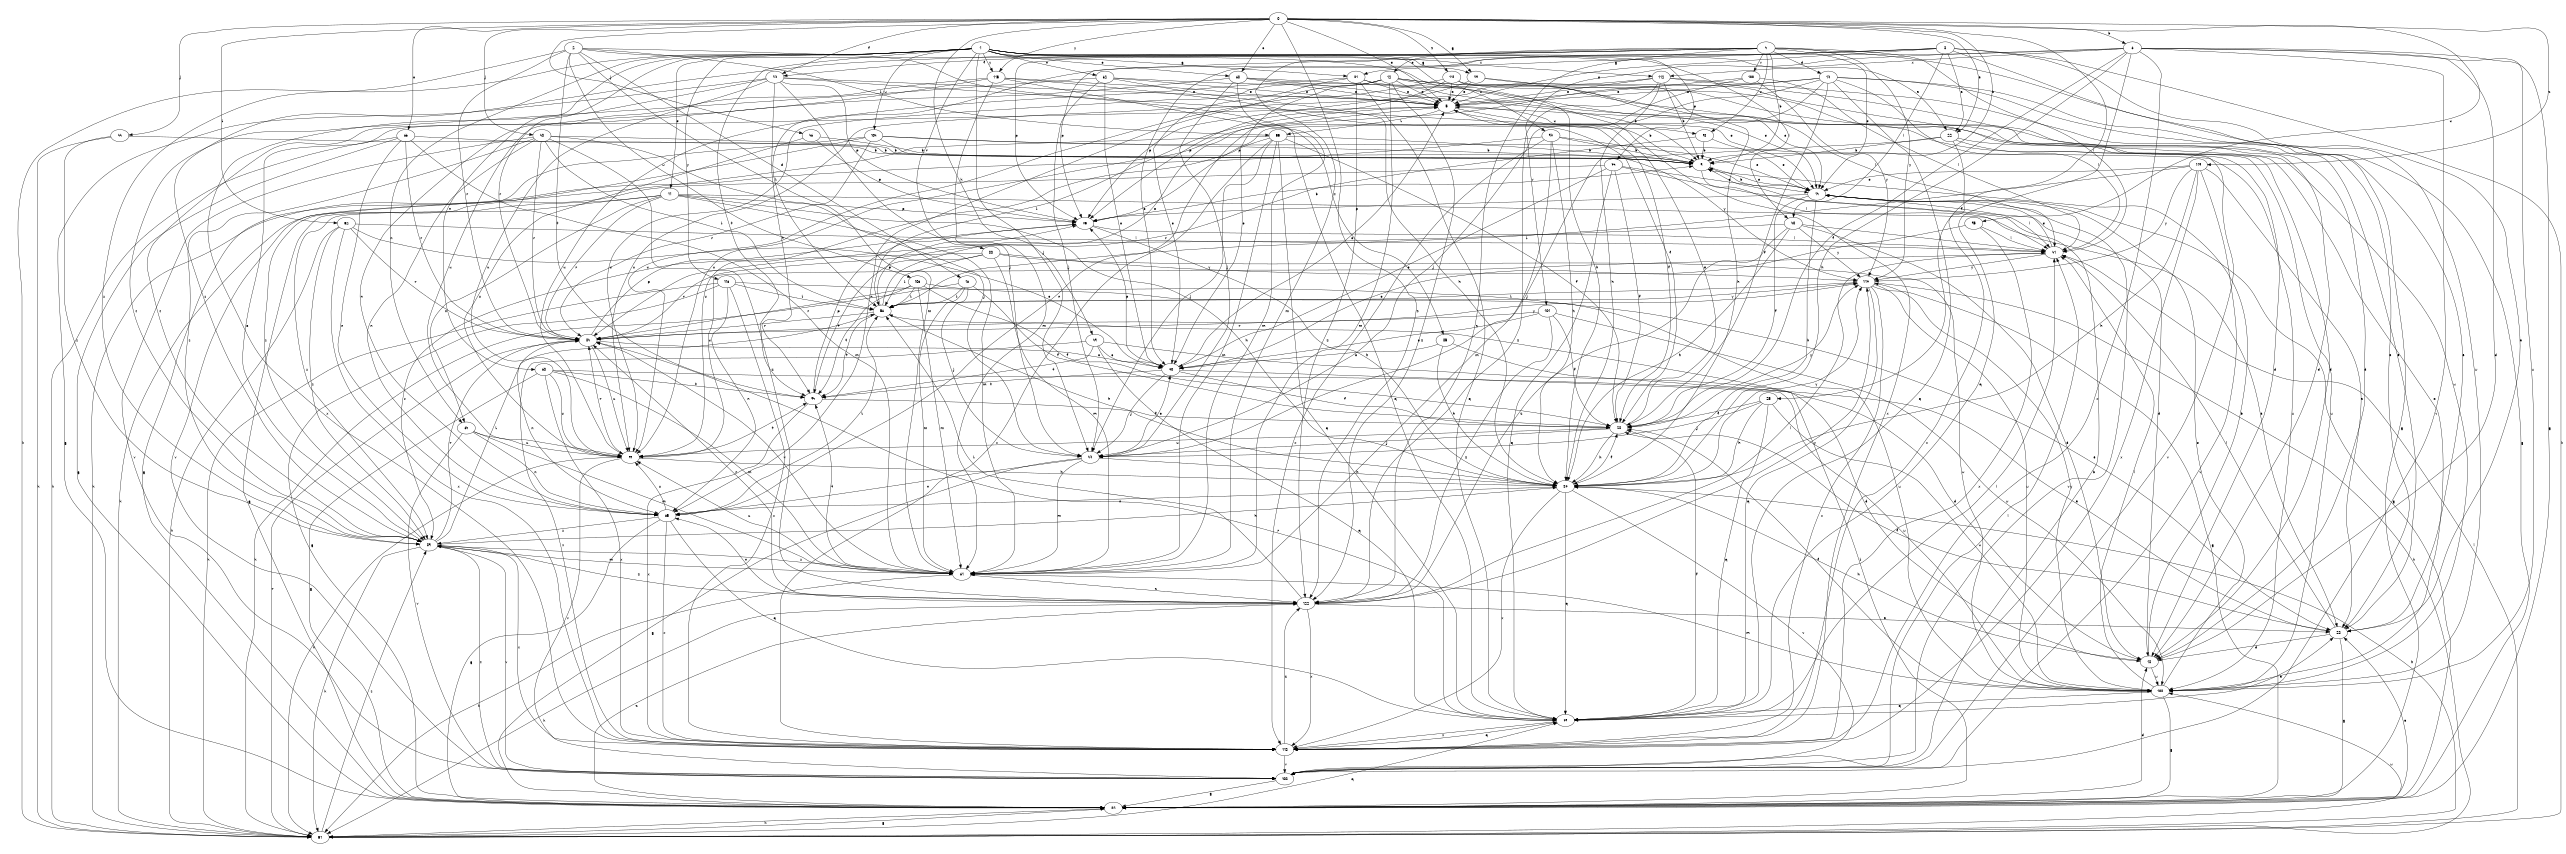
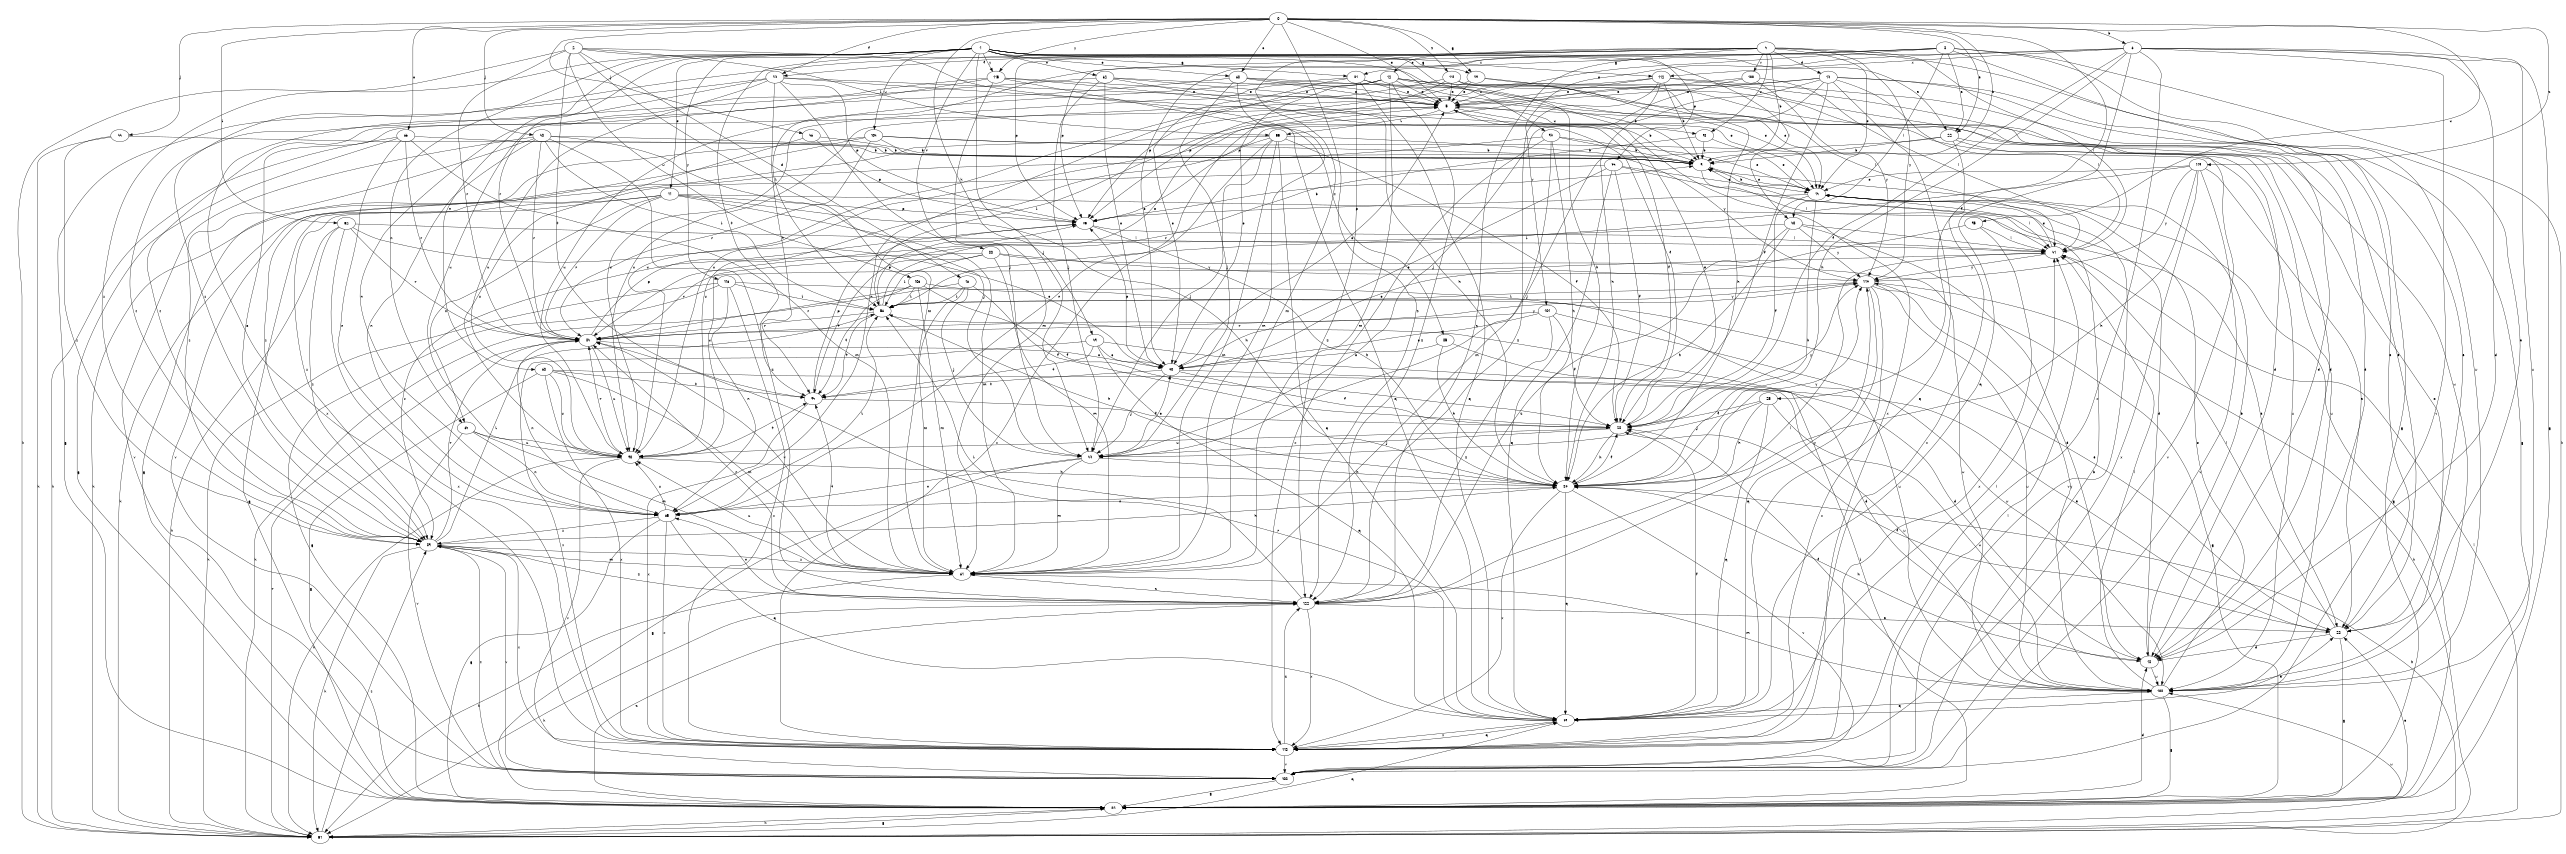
(630, 457) -> (630, 457)
